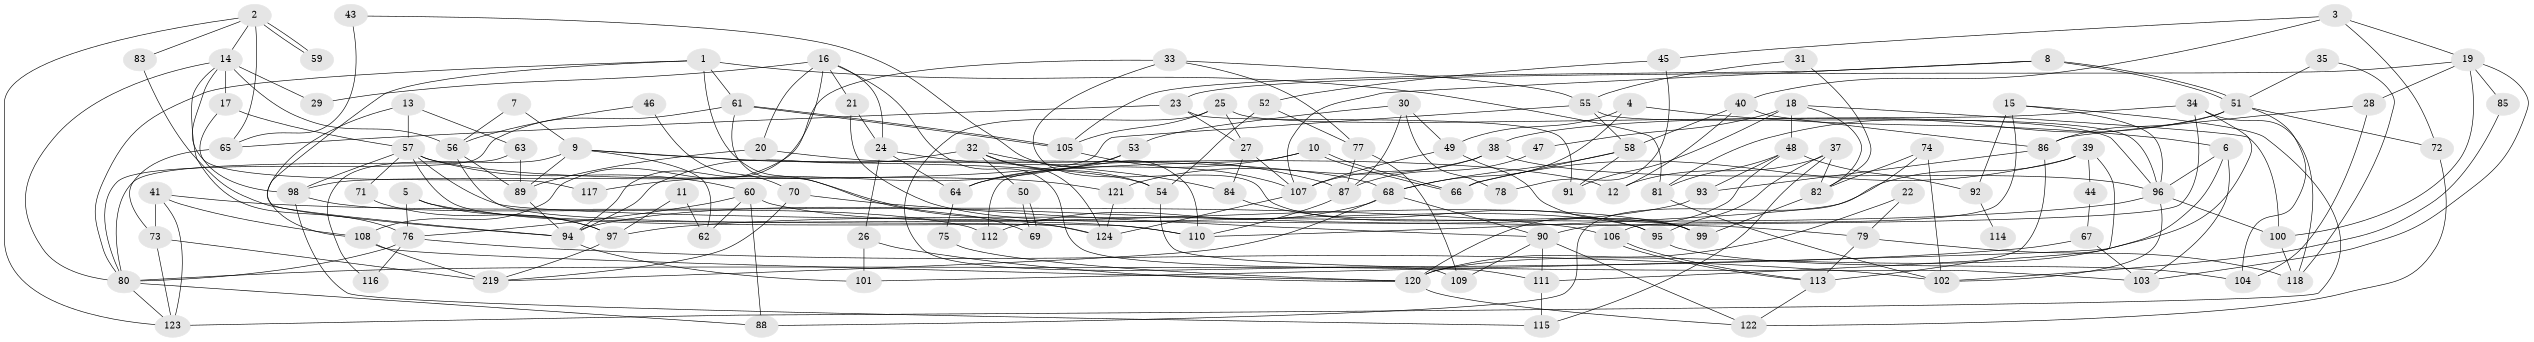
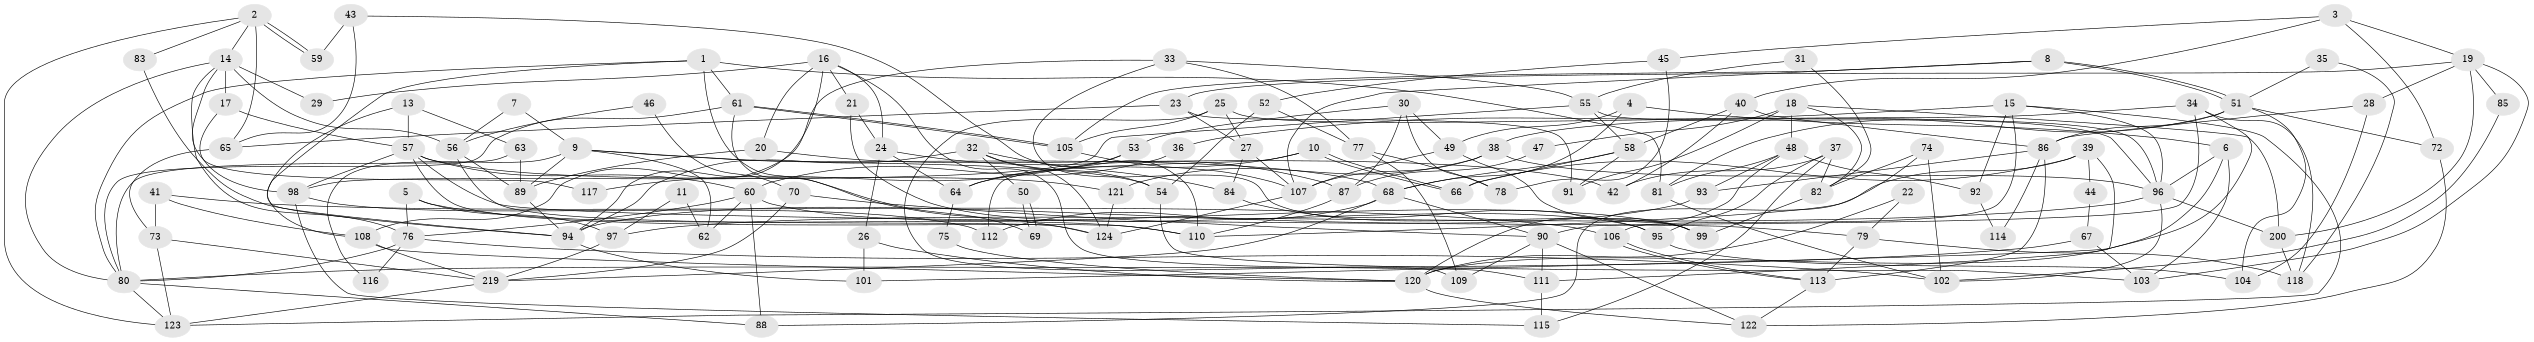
none -> (334, 38)
none -> (1178, 149)
(1351, 171) -> (1432, 167)
(361, 193) -> none
(1613, 193) -> (1613, 193)
none -> (2024, 194)
(2278, 237) -> (2278, 237)
(182, 257) -> (332, 304)
